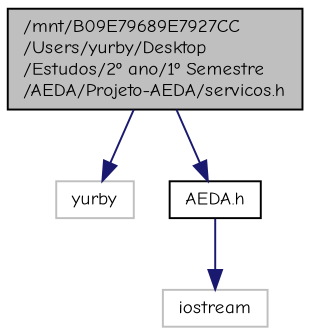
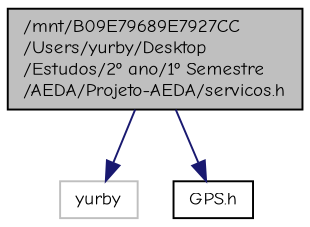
(215, 200) -> (213, 200)
(215, 308) -> none
